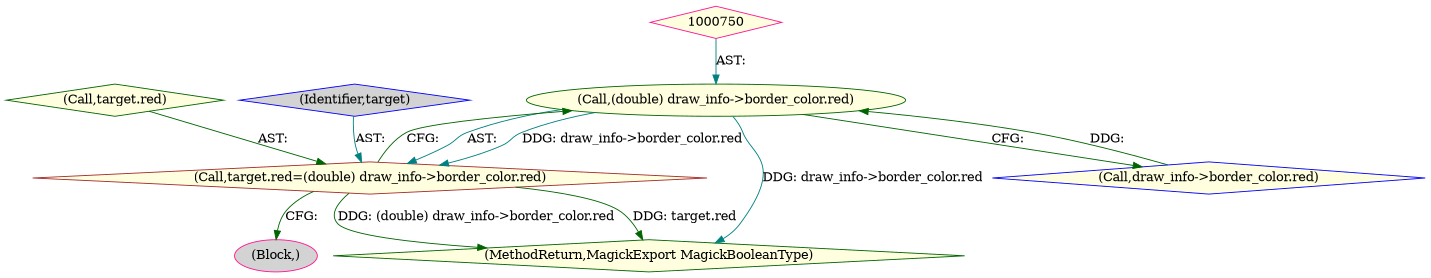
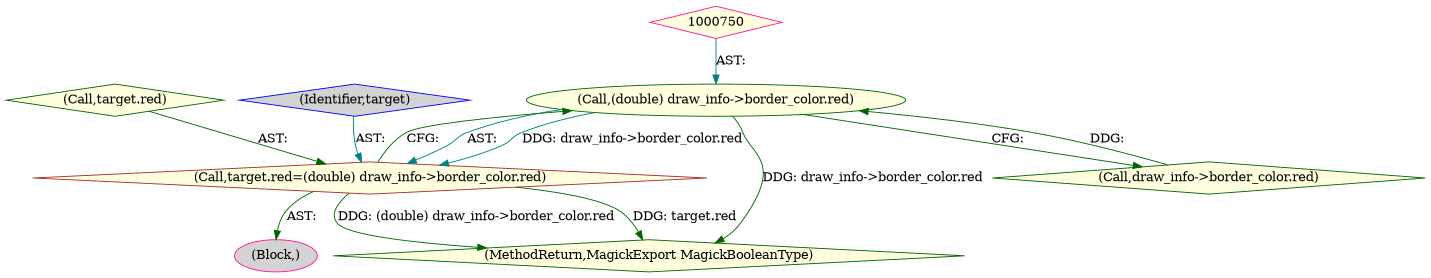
(1209, 178) -> (1209, 178)
(762, 180) -> (762, 180)
(304, 217) -> (304, 217)
